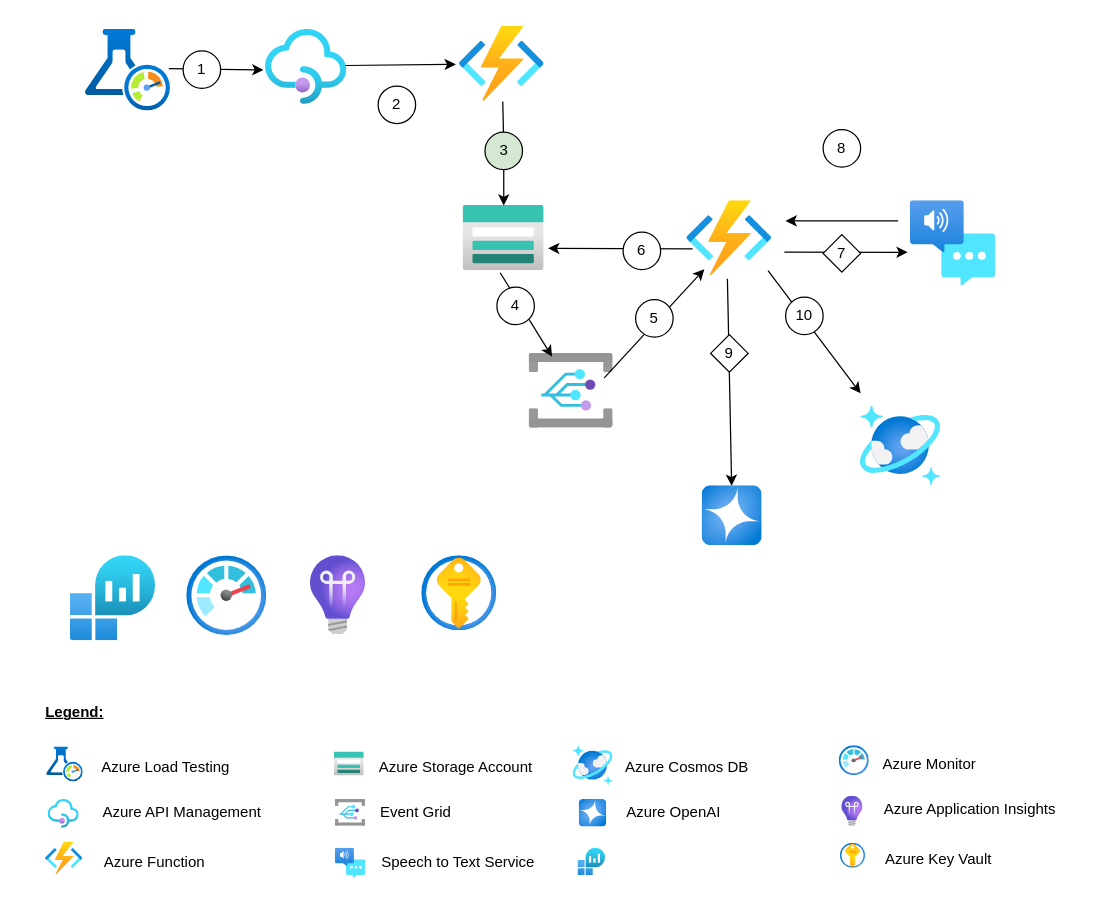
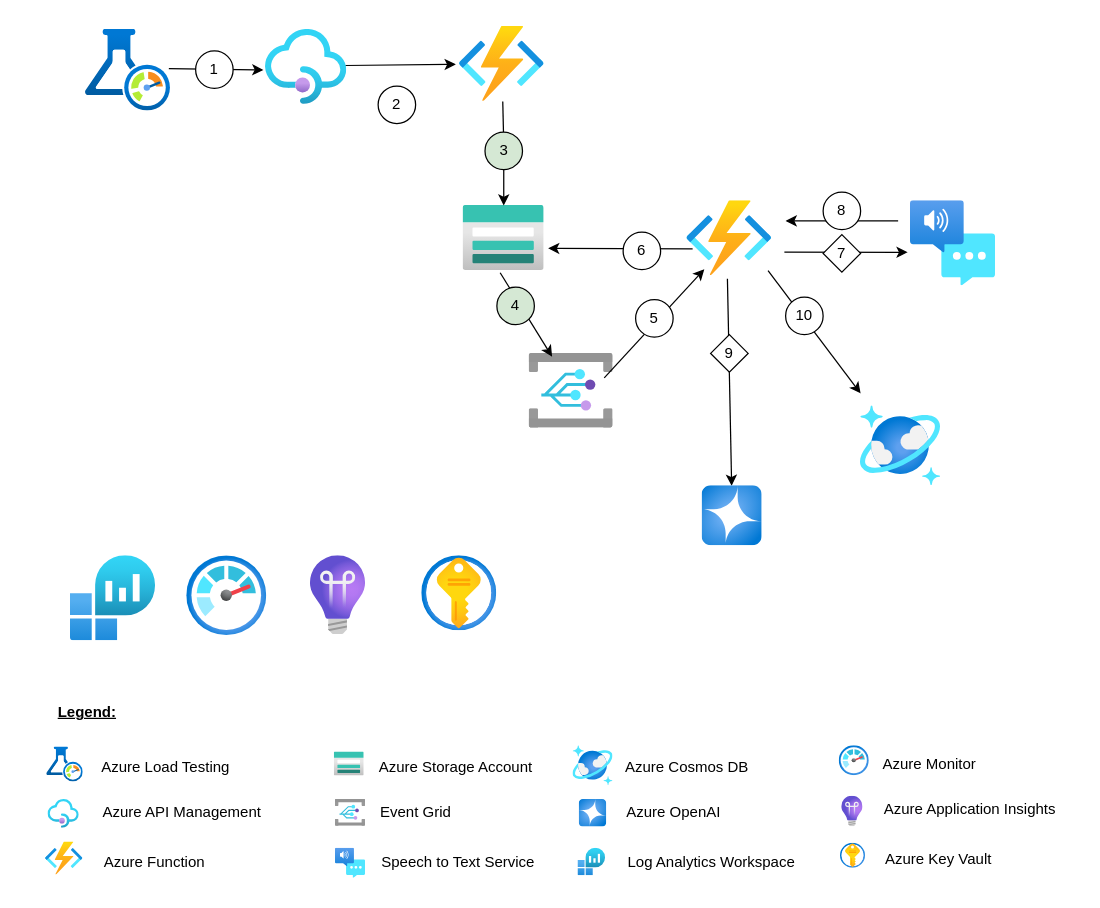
(202, 69) -> (214, 69)
(842, 148) -> (842, 211)
(516, 306) -> (516, 306)
(75, 712) -> (88, 712)
none -> (718, 862)
